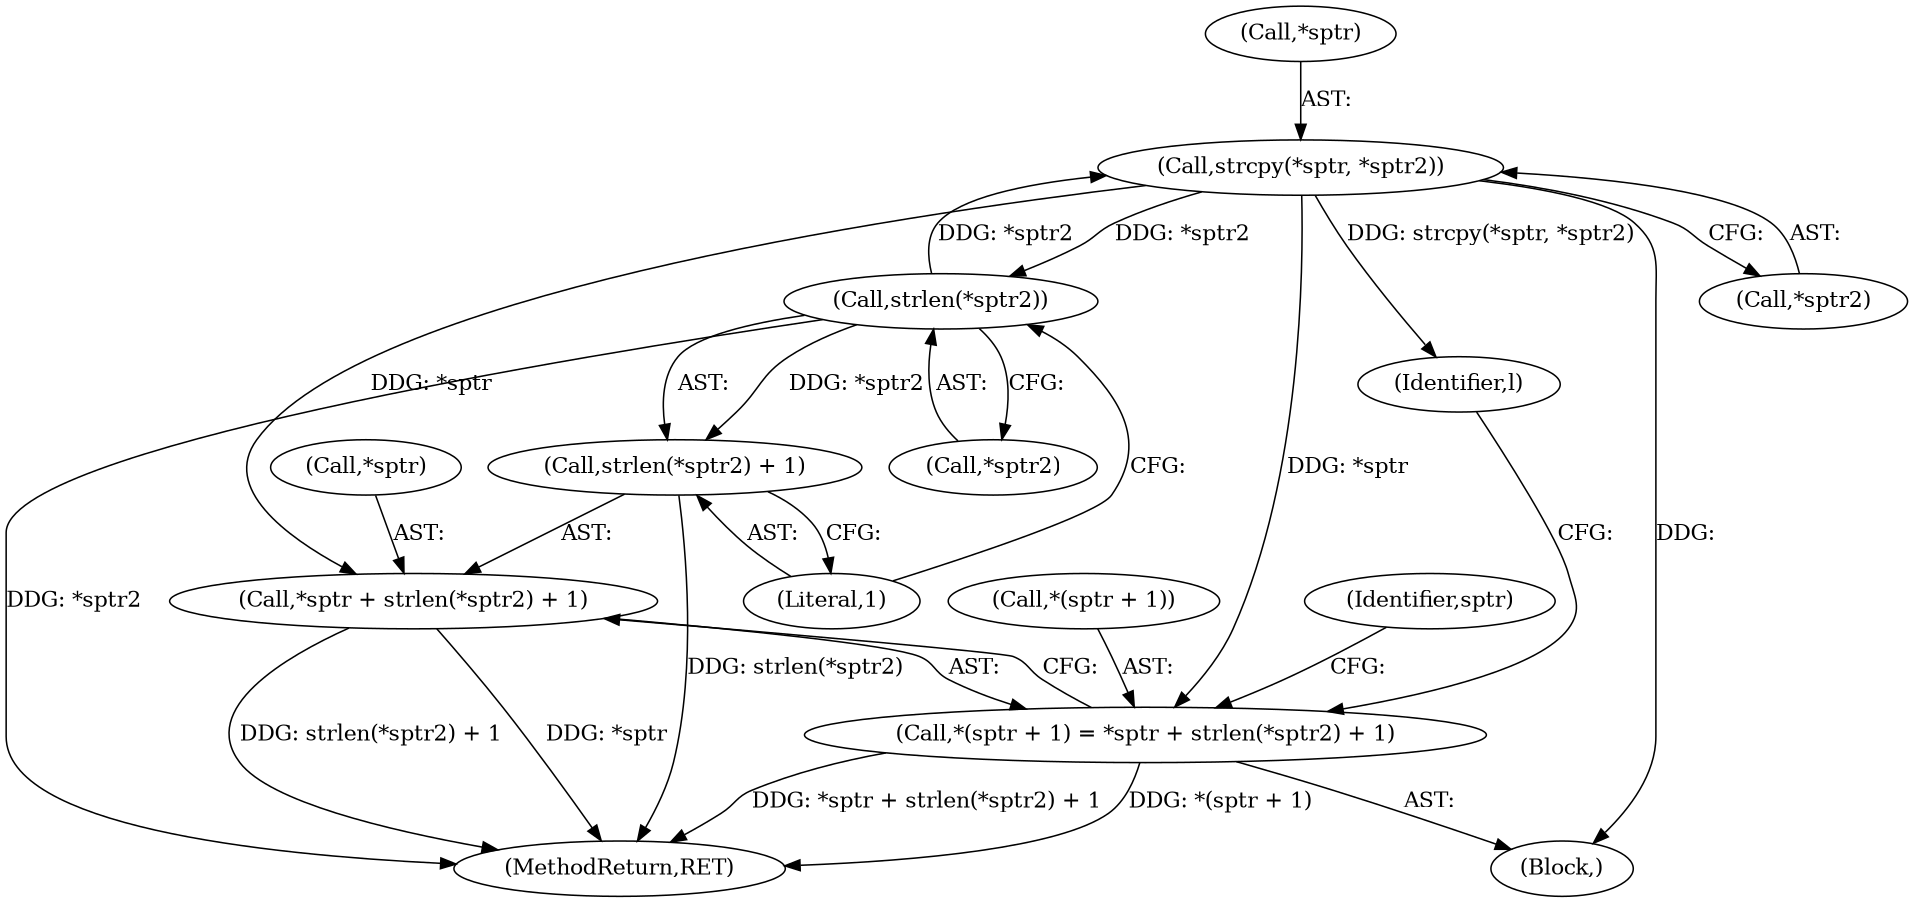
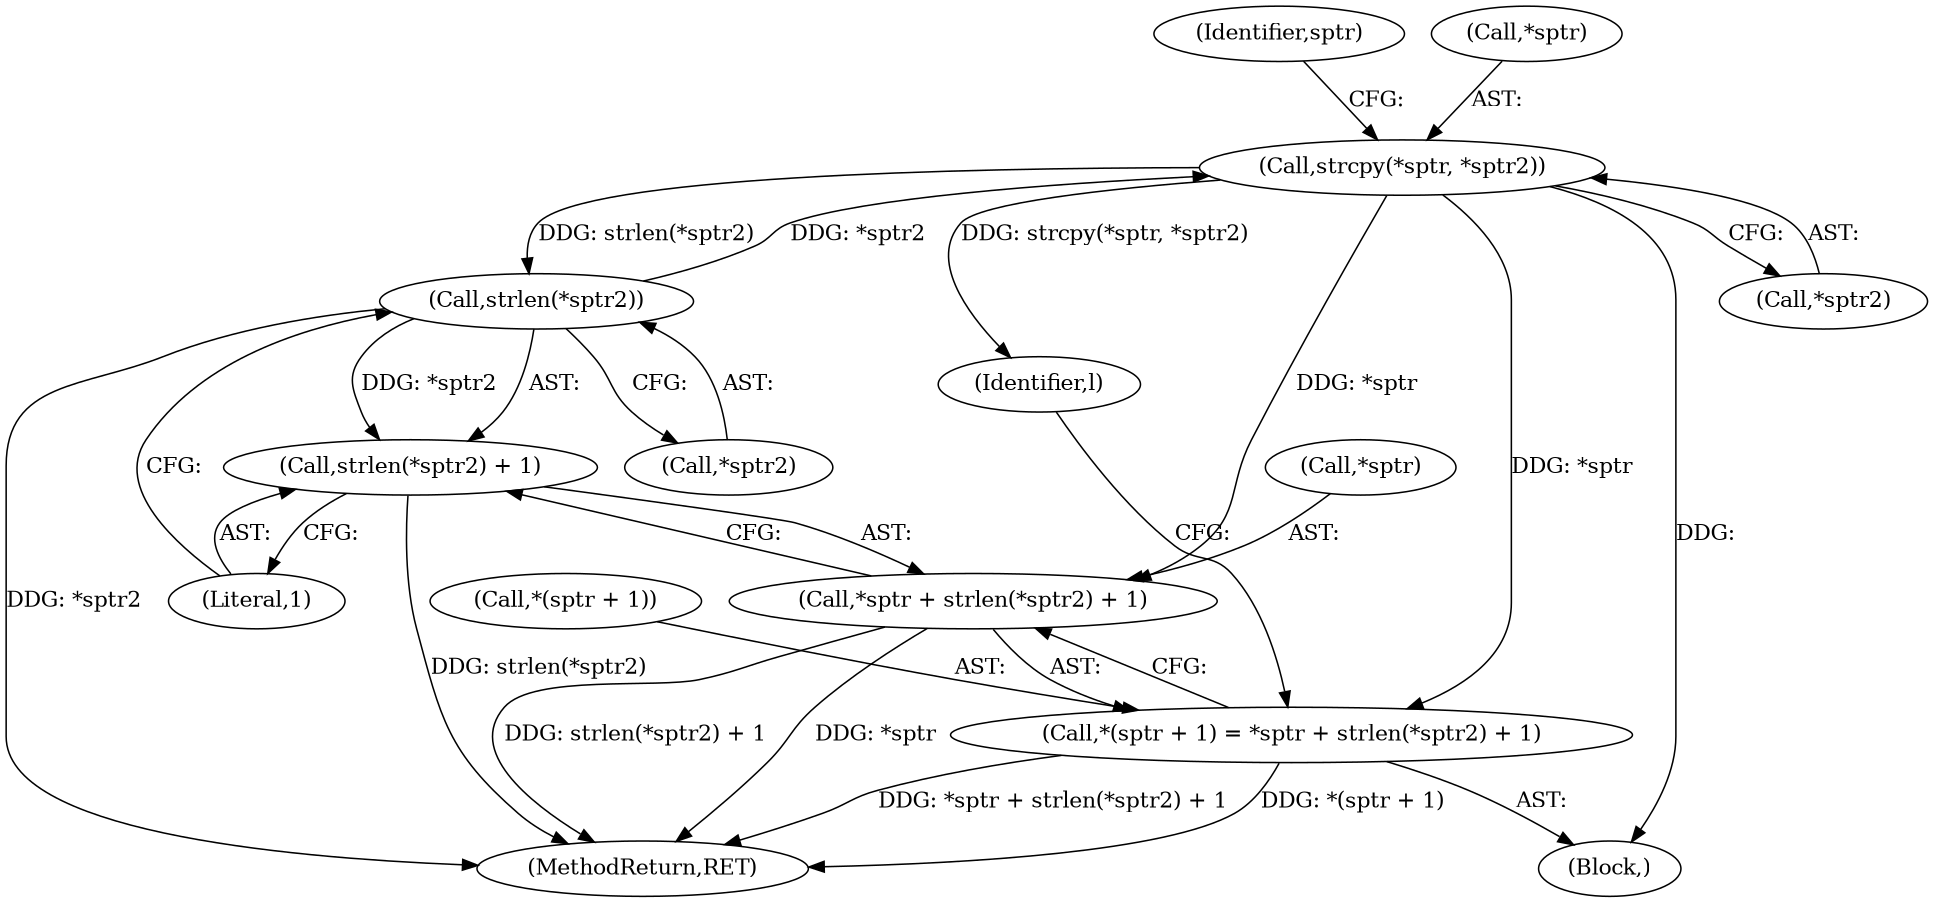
(1182, 234) -> (647, 234)
none -> (697, 535)
(1310, 667) -> (1335, 95)
